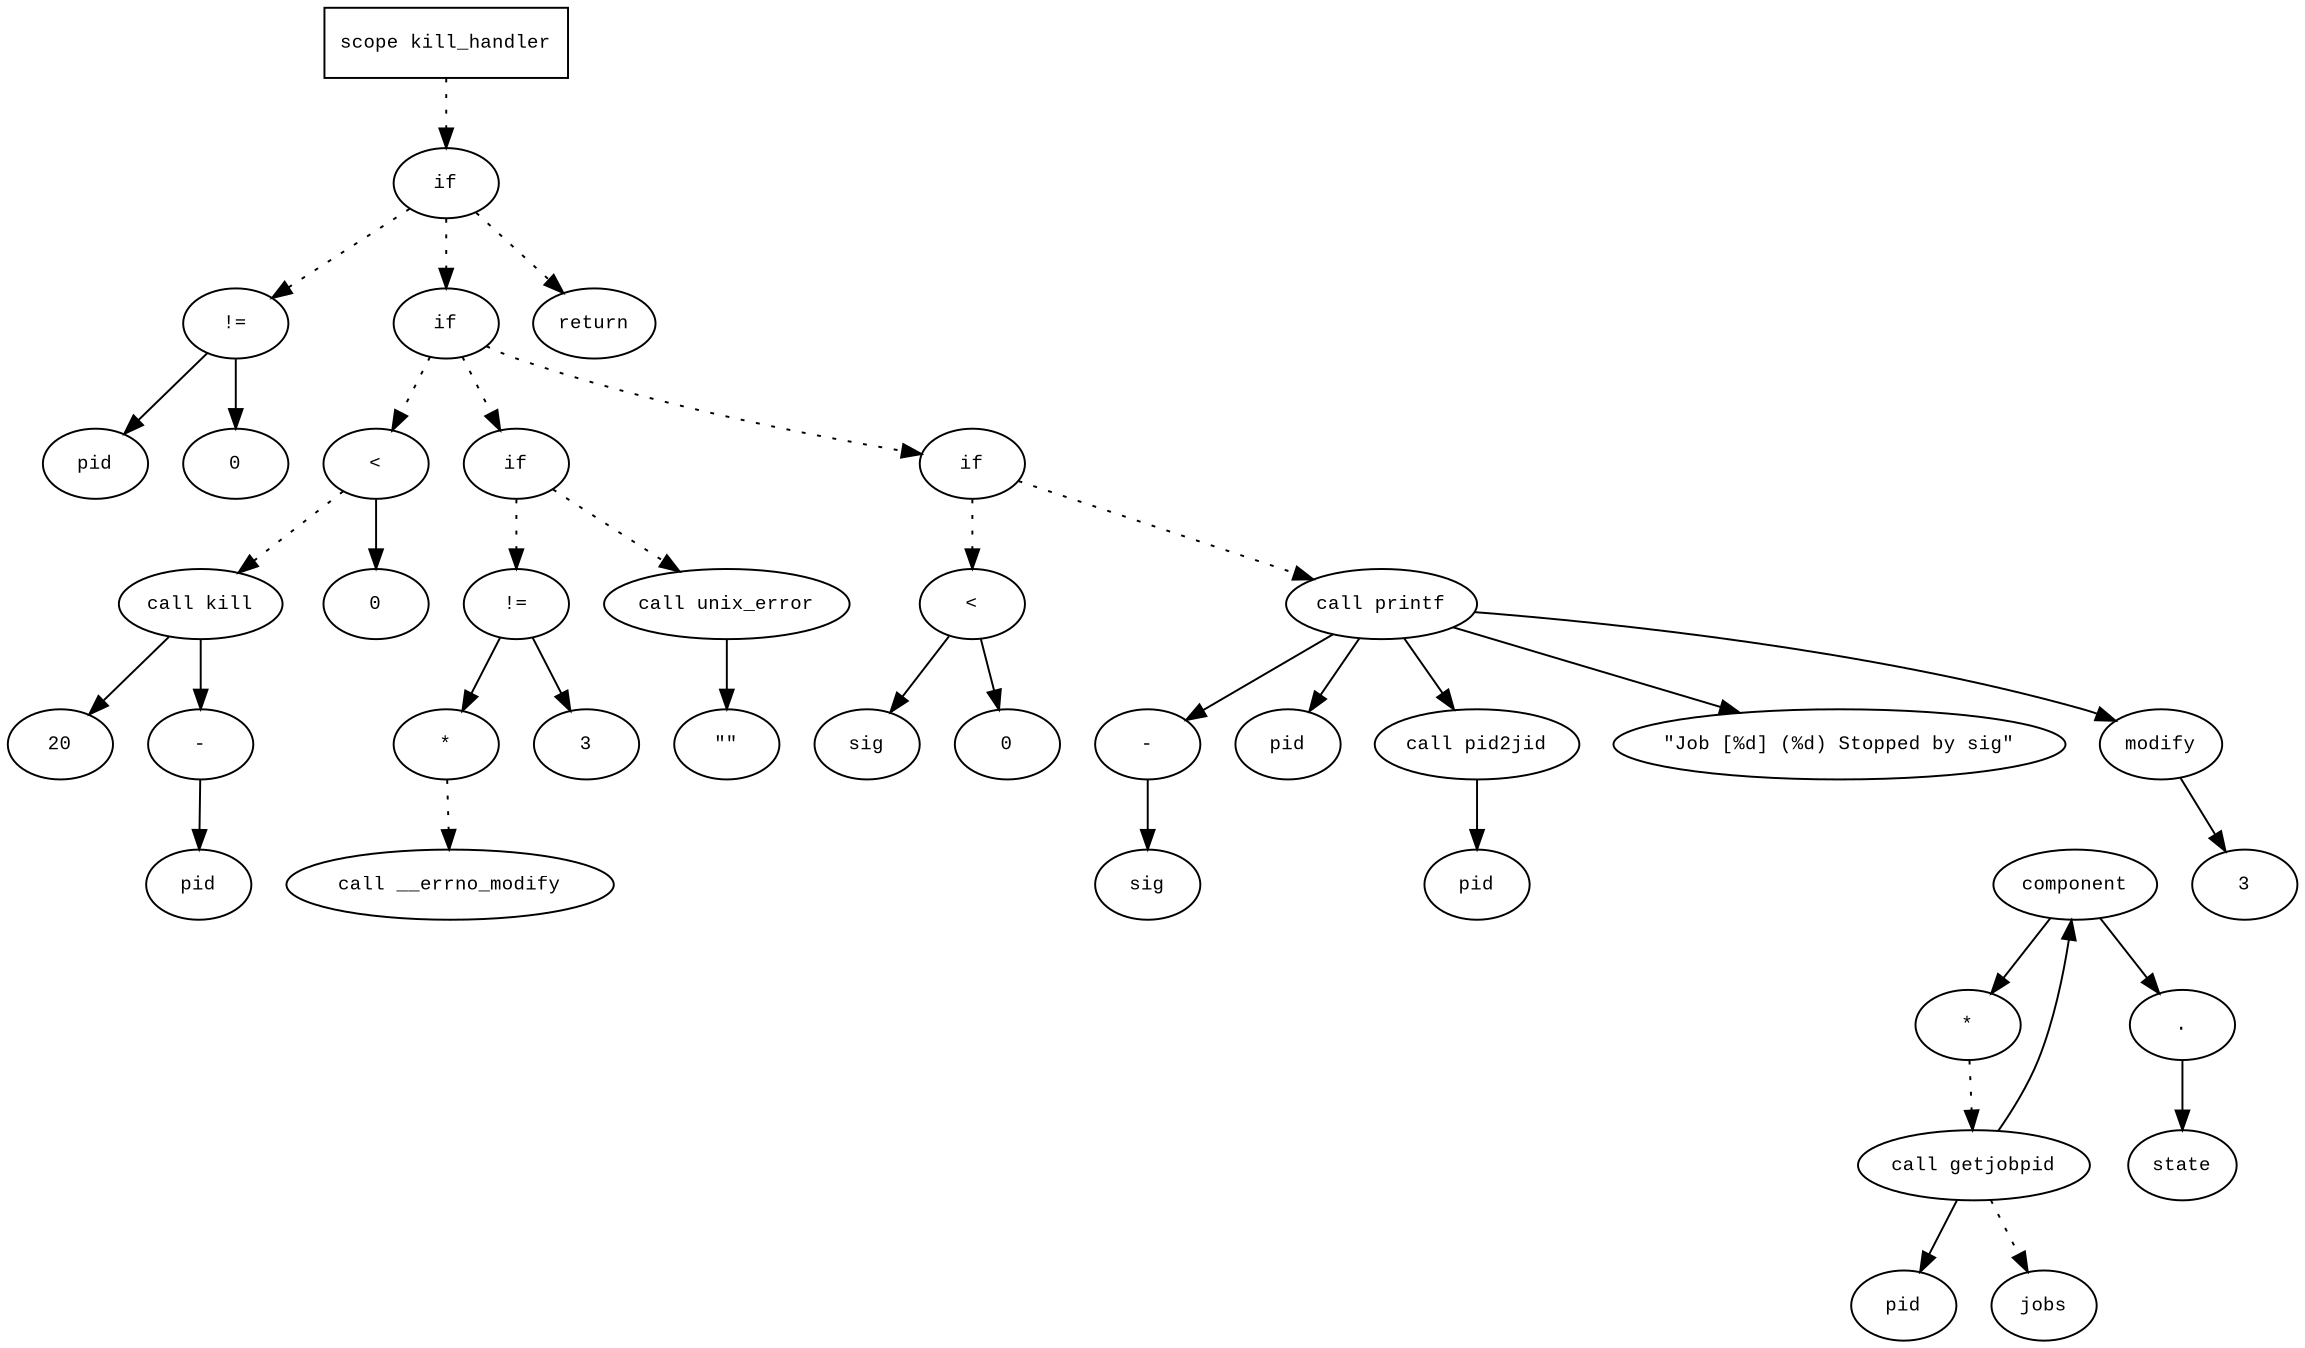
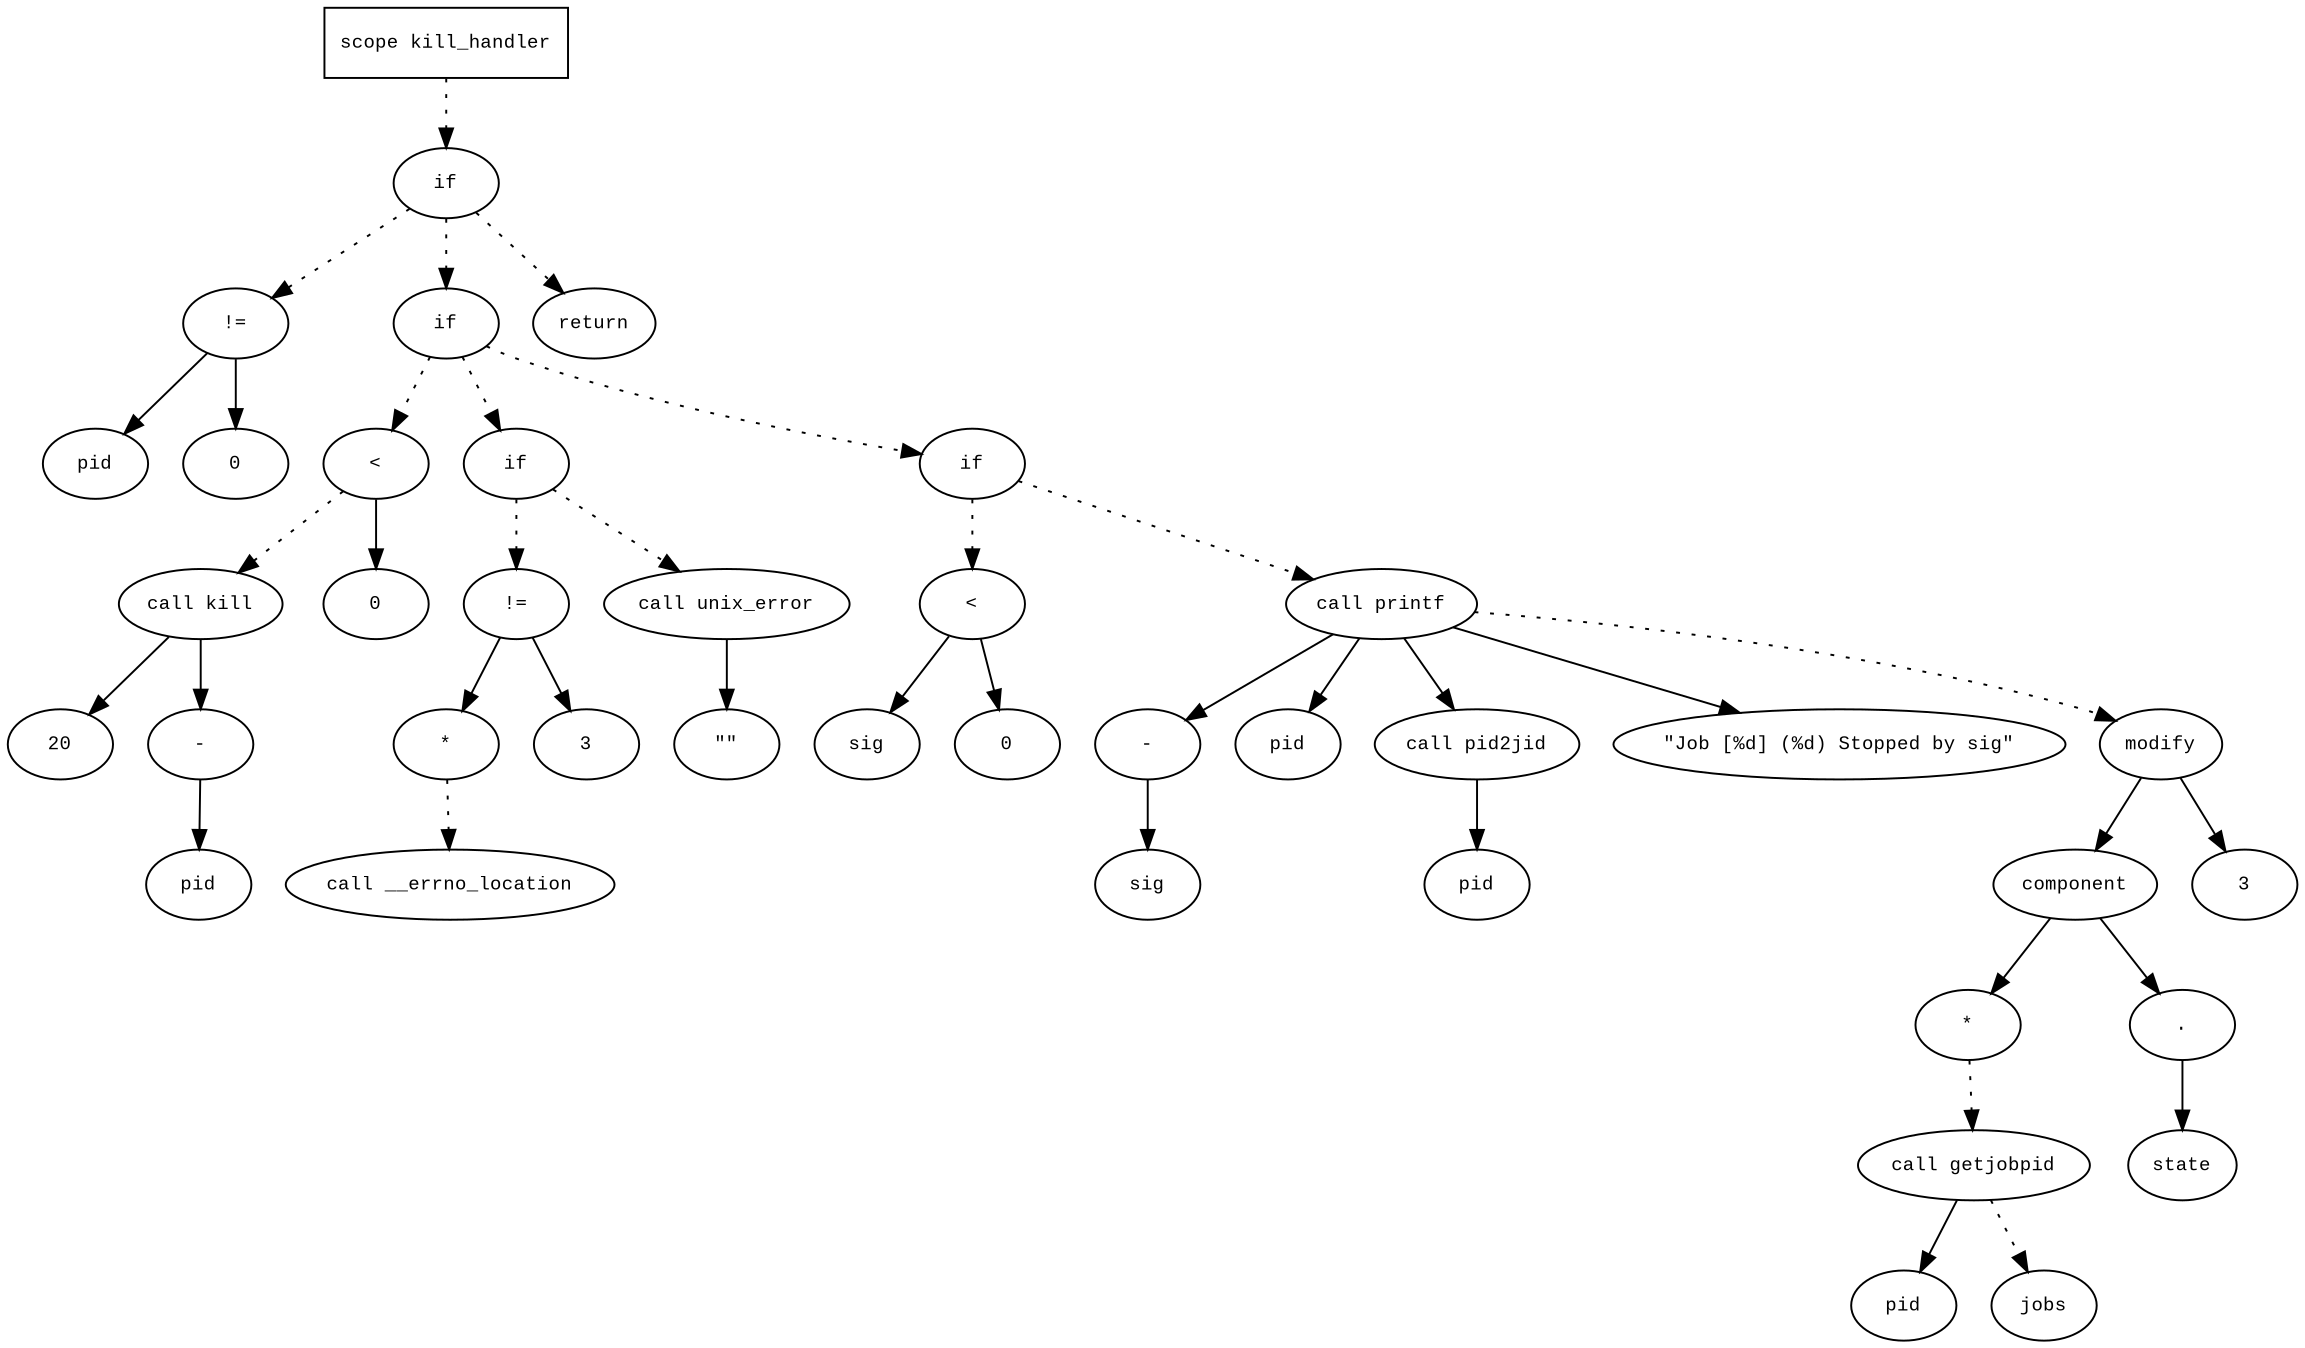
(1788, 648) -> (1788, 648)
(450, 885) -> (450, 885)
(2046, 1040) -> (2124, 806)
